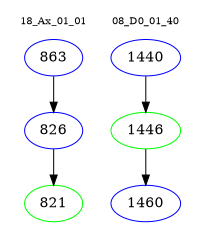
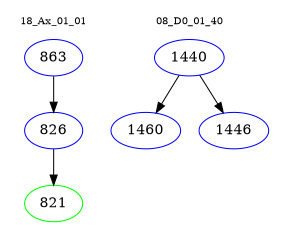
(146, 131) -> (234, 131)
(146, 162) -> (170, 90)
